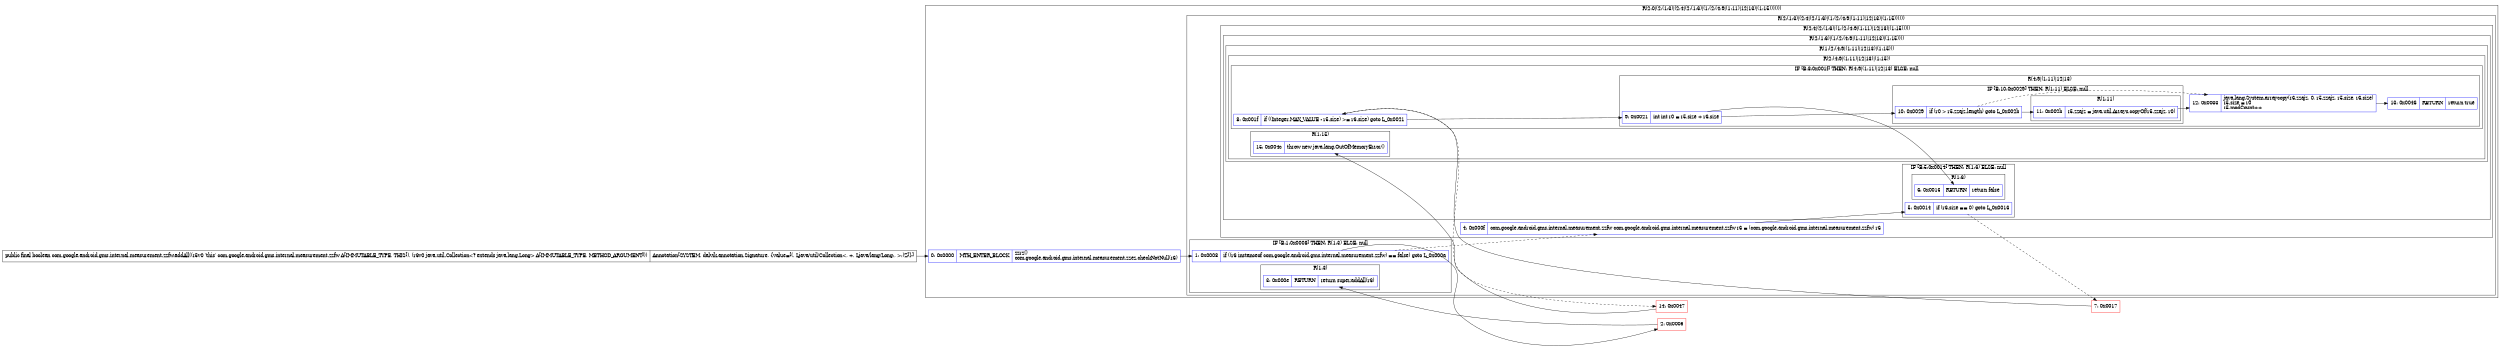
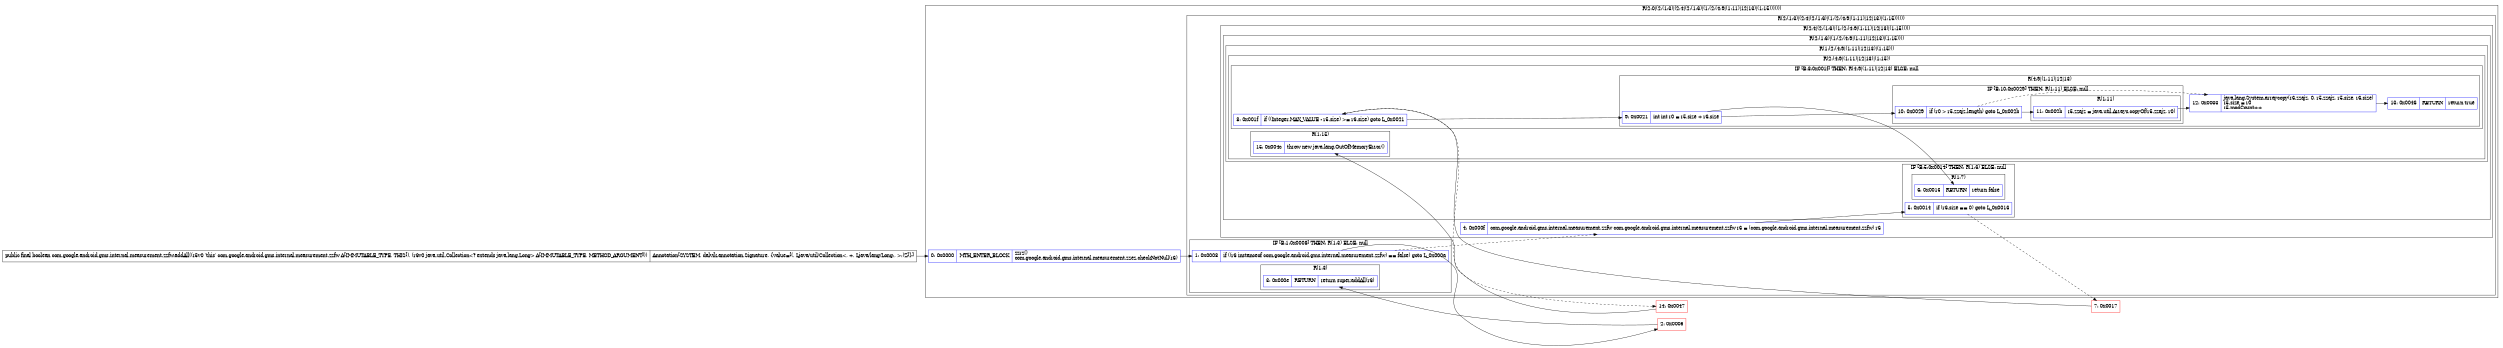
(1958, 178) -> (1958, 178)
